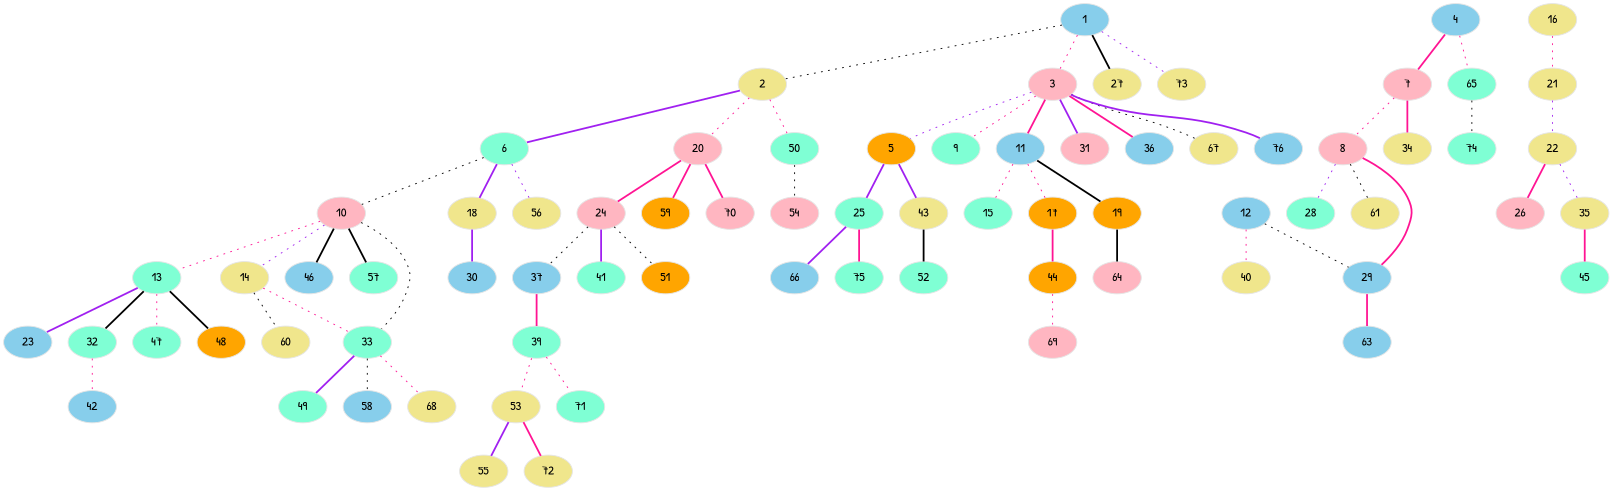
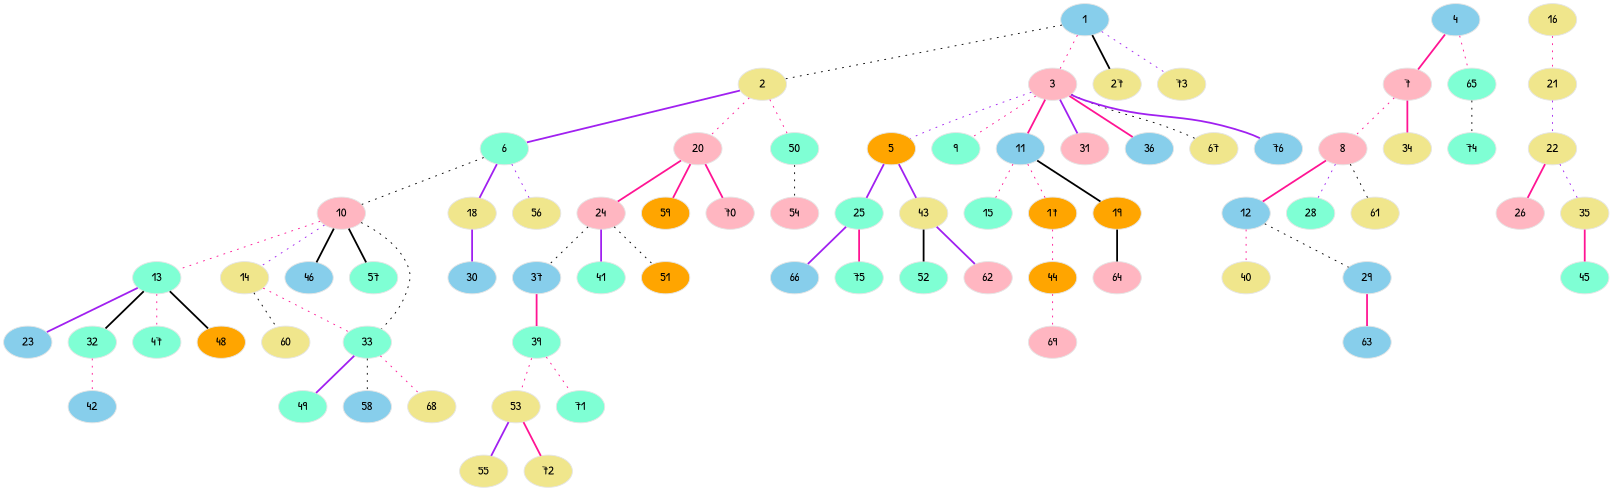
(1411, 205) -> (1294, 181)
(1053, 246) -> (1053, 246)
none -> (988, 278)
